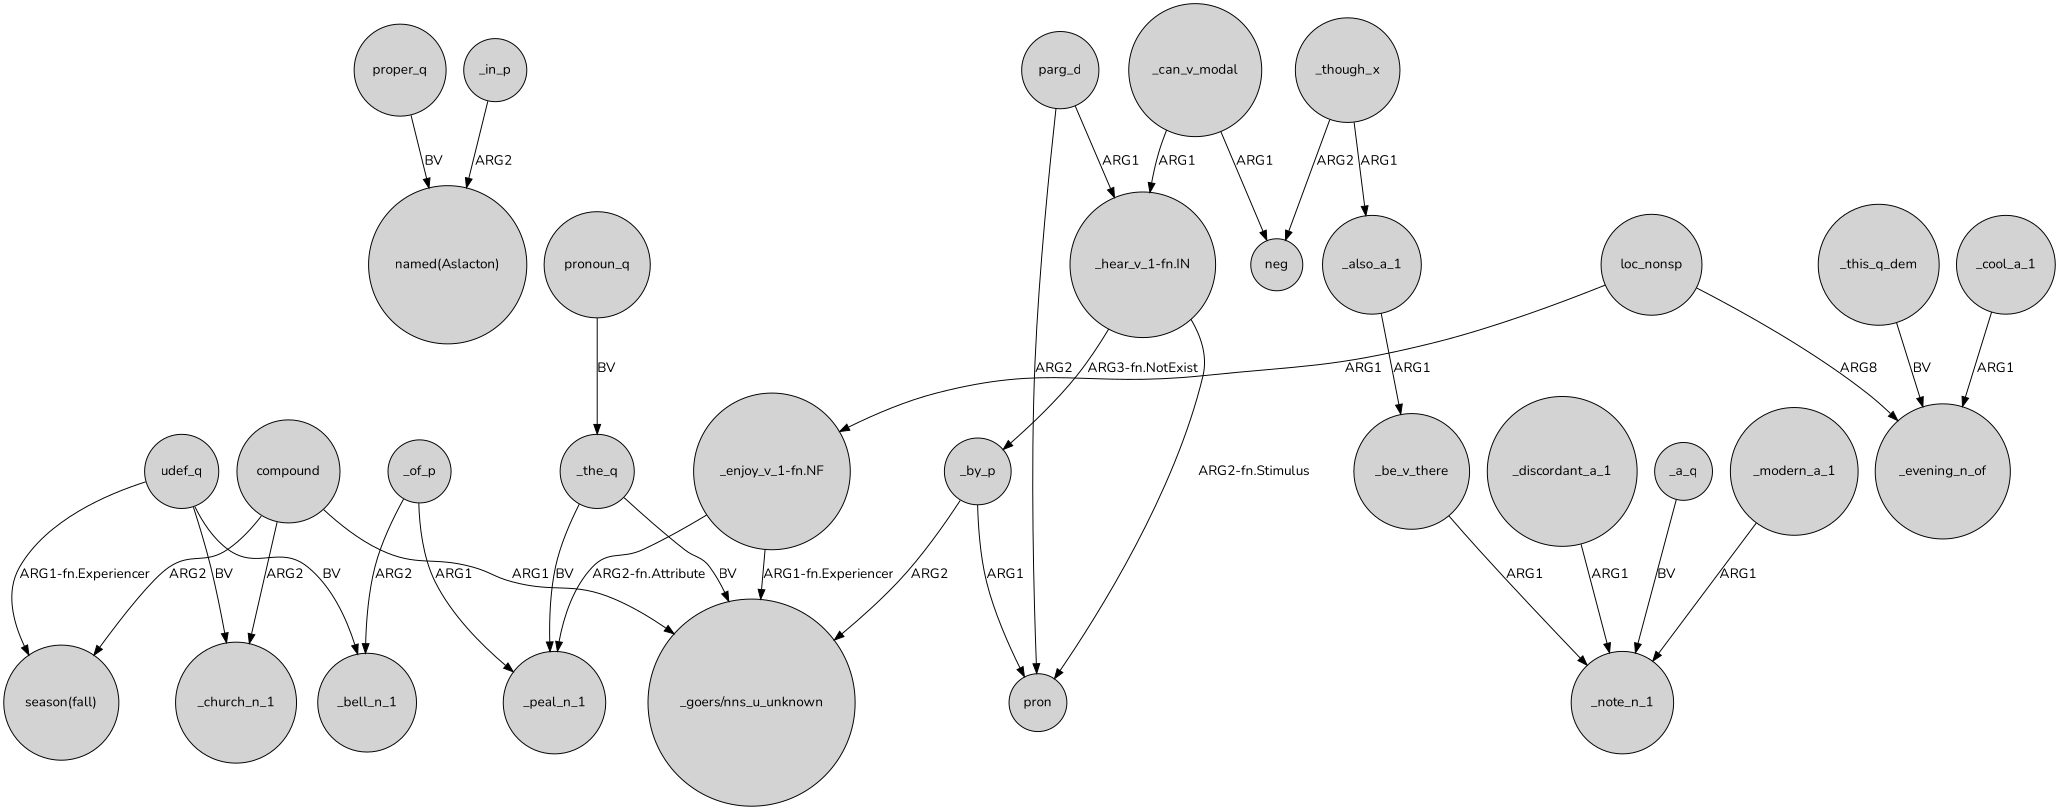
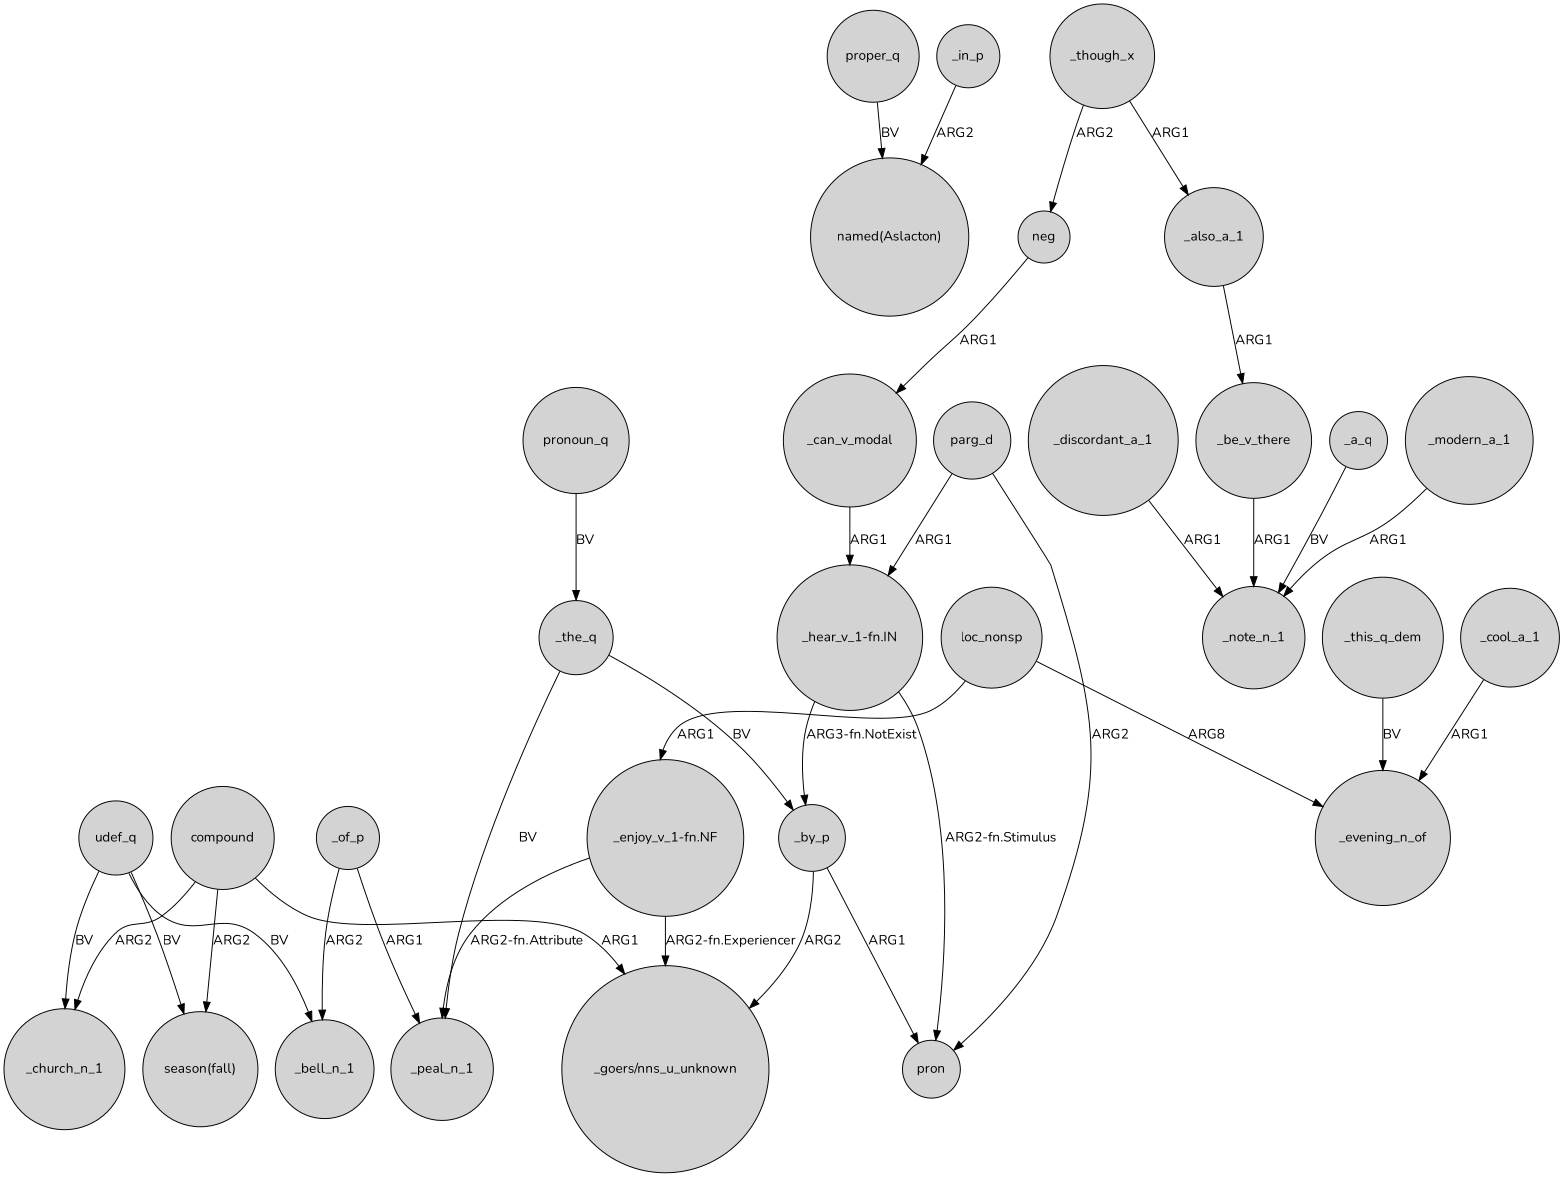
(1242, 181) -> (969, 325)
(677, 544) -> (711, 722)
(85, 574) -> (172, 941)
(829, 574) -> (731, 941)
